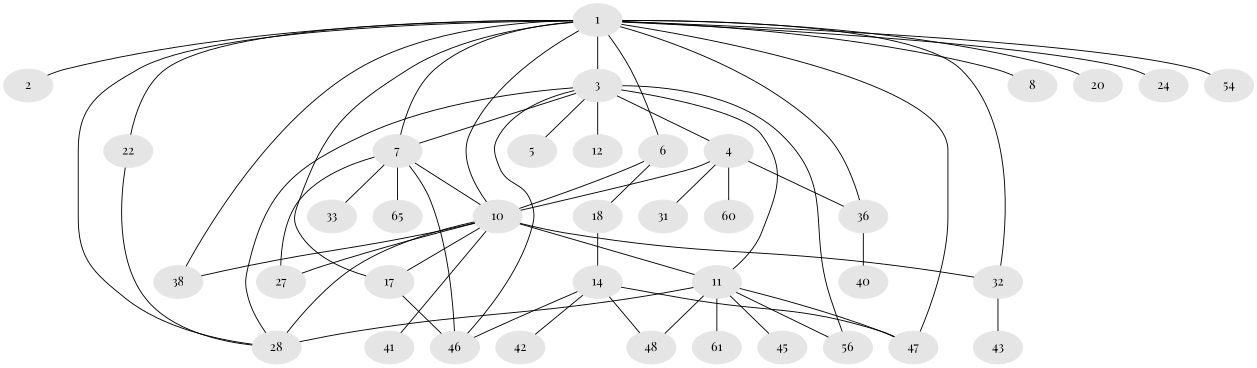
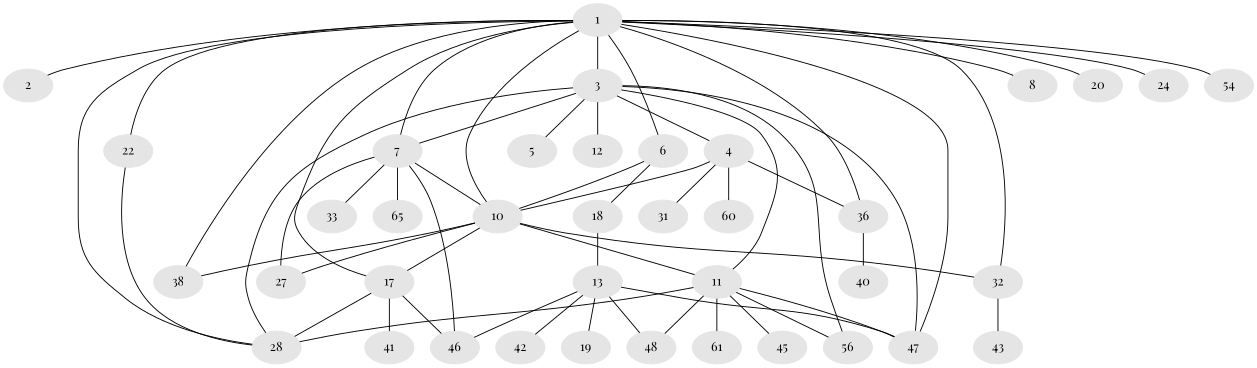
(526, 193) -> (844, 146)
(369, 258) -> (333, 315)
(443, 282) -> (389, 315)
(598, 282) -> (598, 282)
none -> (586, 348)
